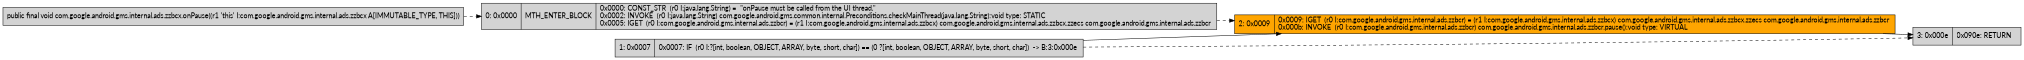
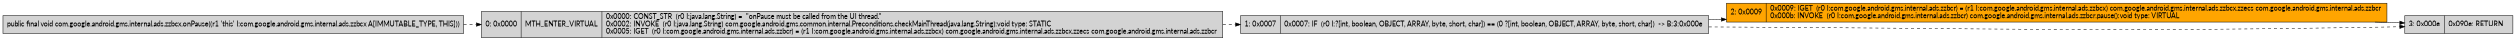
(559, 16) -> (562, 24)
(1223, 21) -> (1229, 25)
